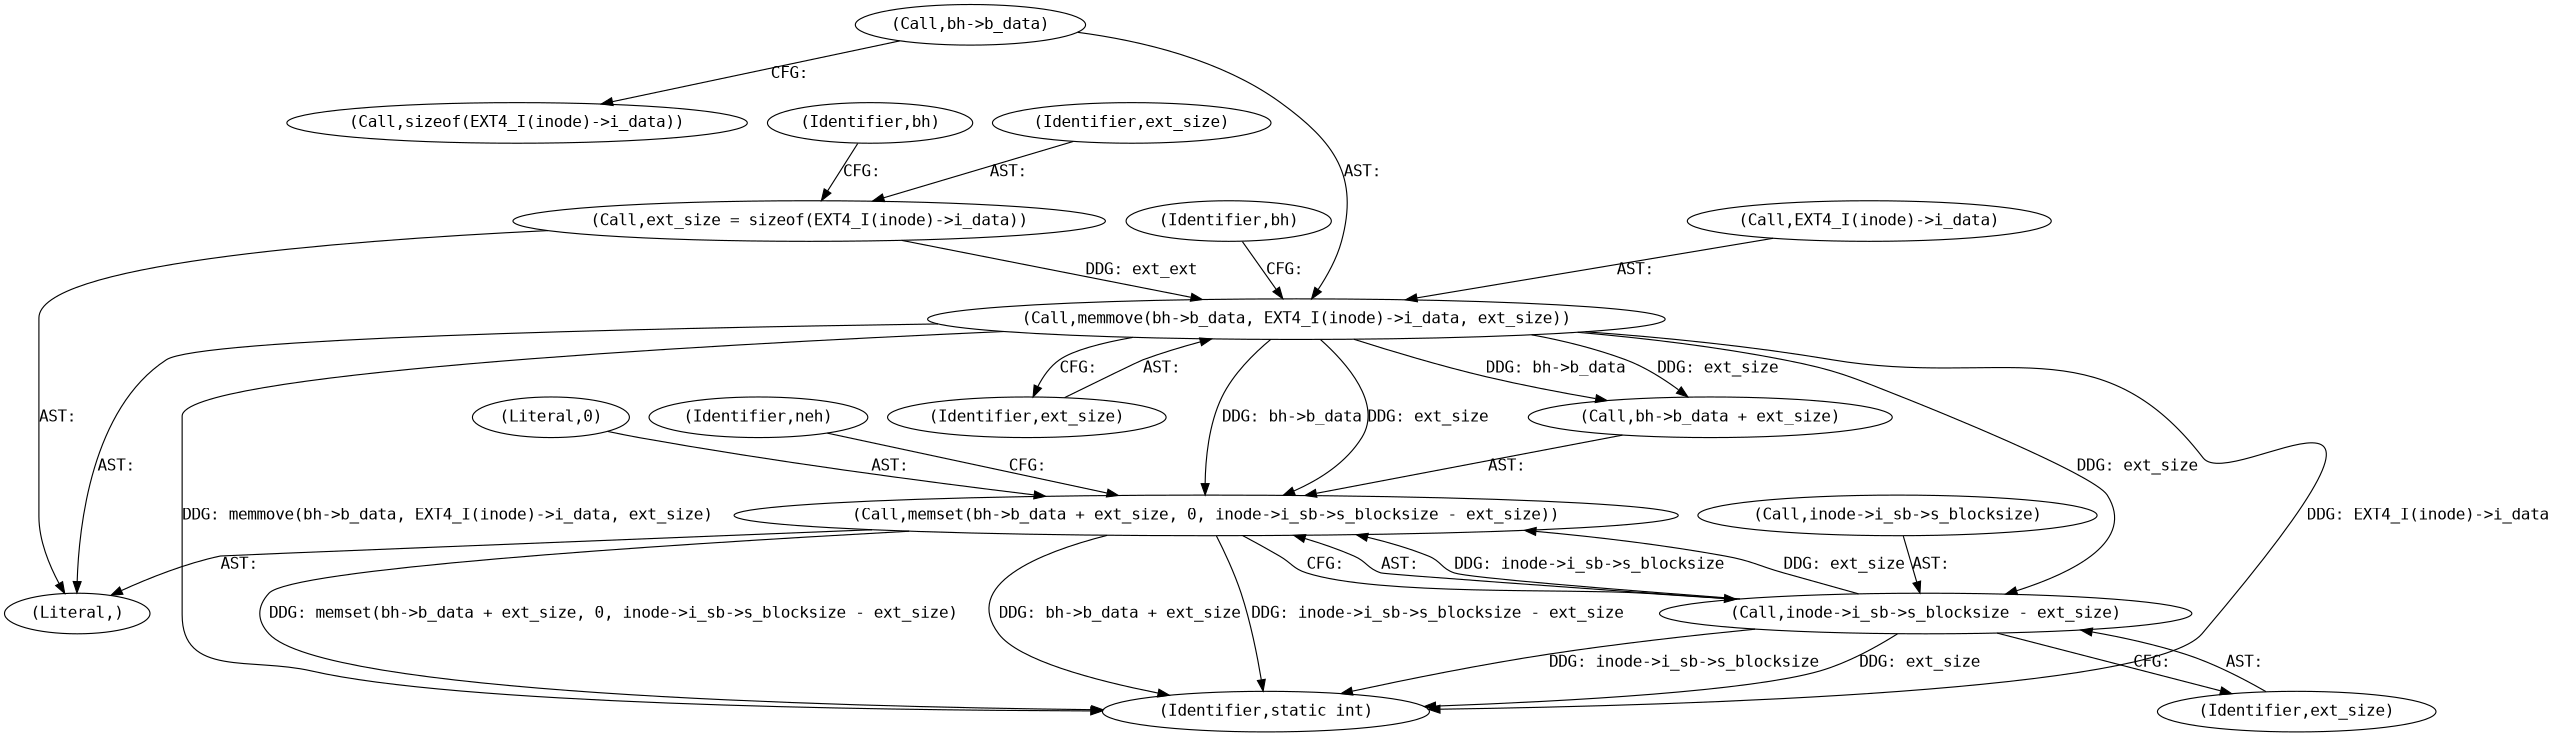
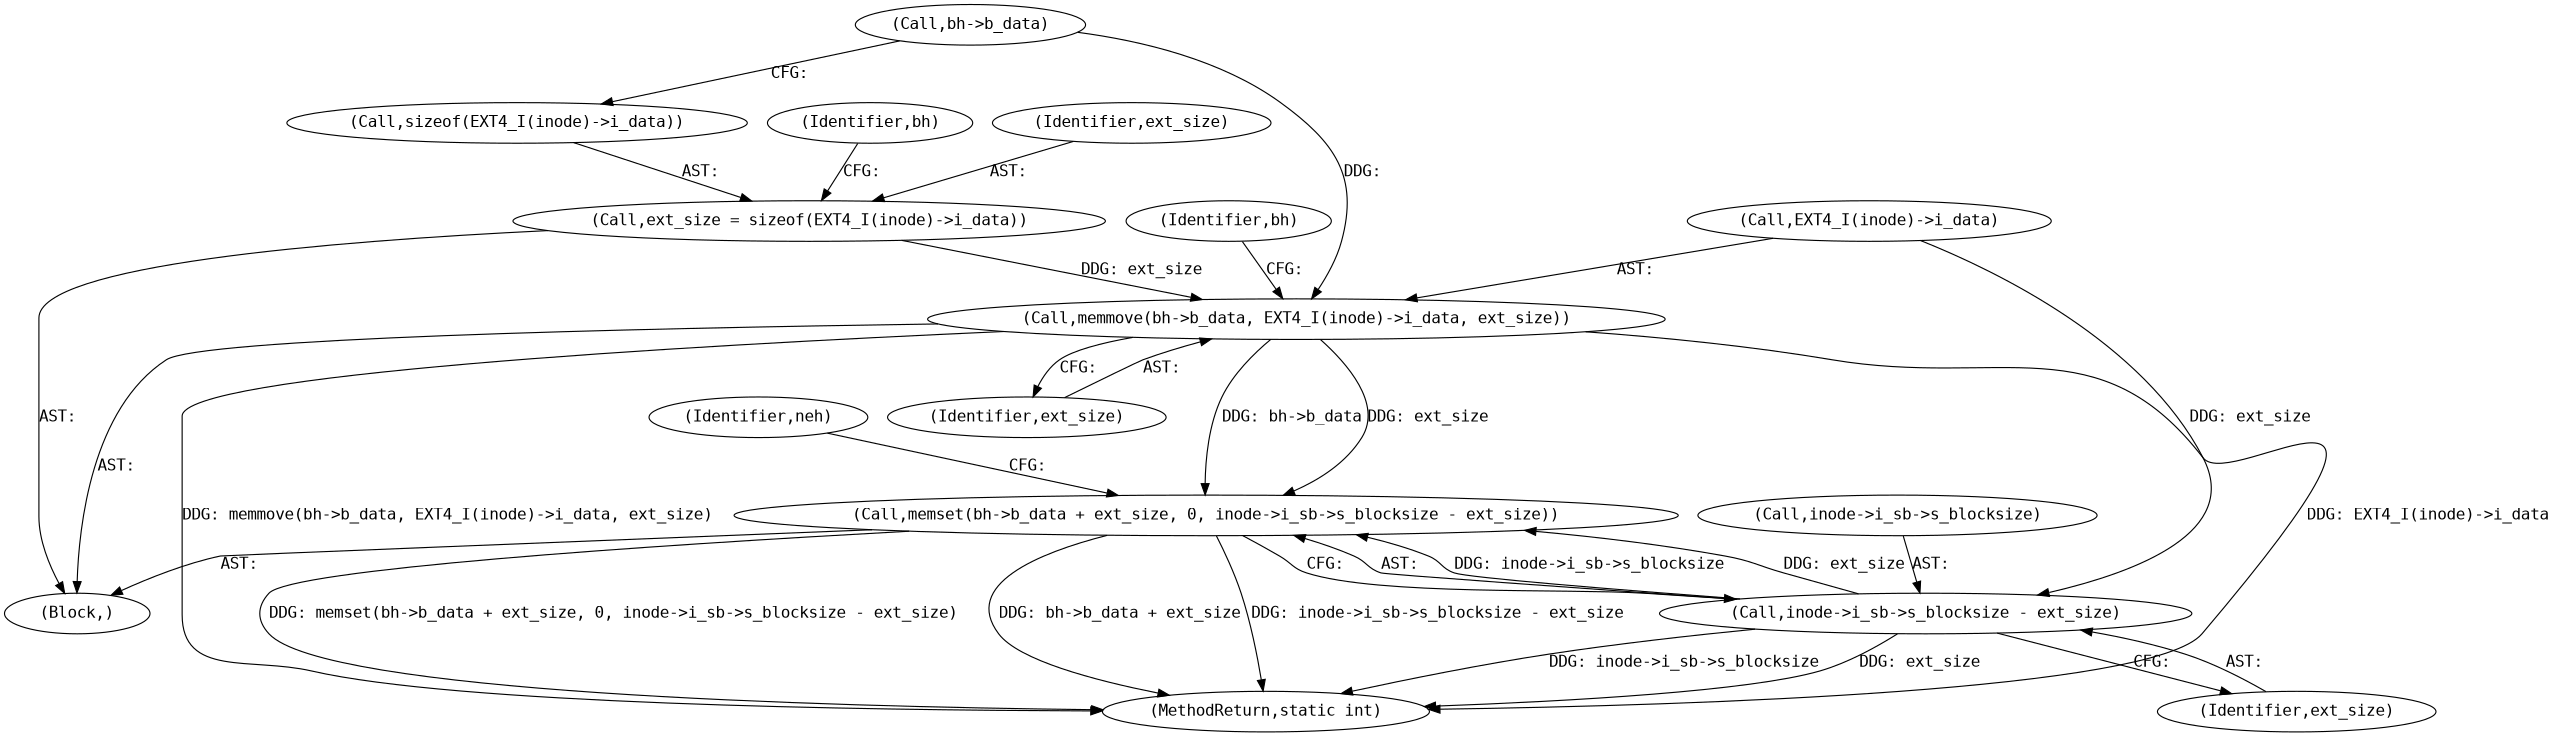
none -> (657, 170)
(1367, 172) -> (1367, 172)
(1142, 270) -> (1142, 270)
(1925, 406) -> (2167, 406)
(551, 417) -> none
(1710, 417) -> none
(77, 614) -> (77, 614)
(1266, 712) -> (1266, 712)
